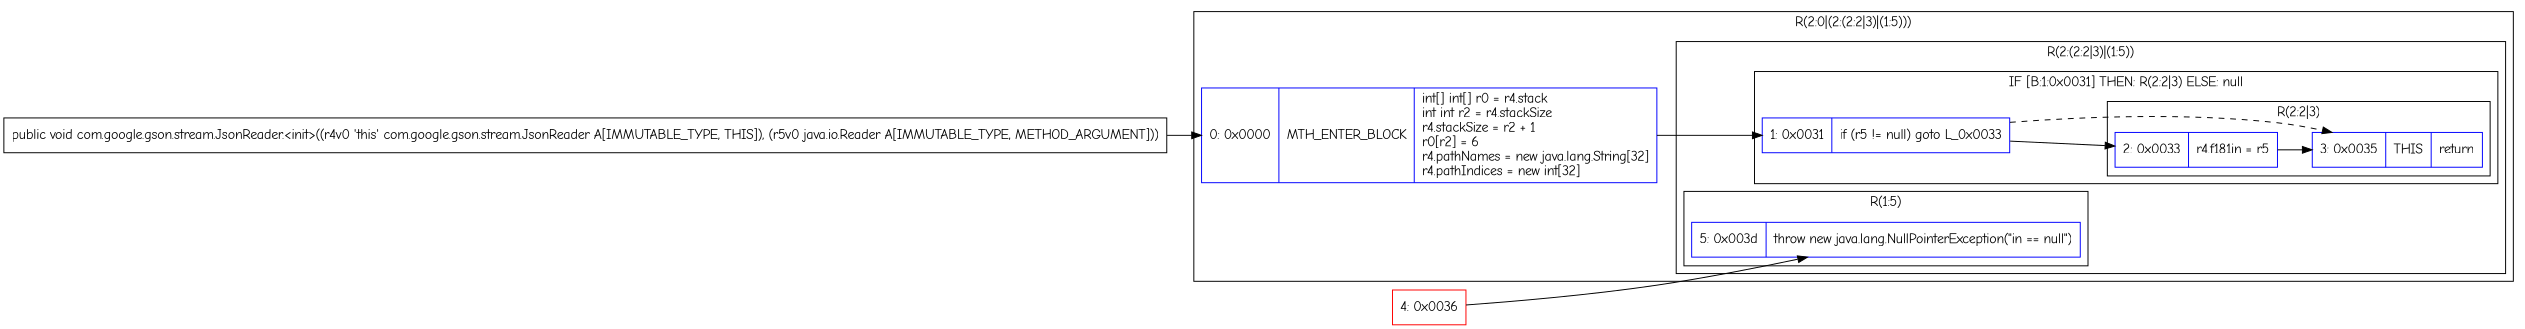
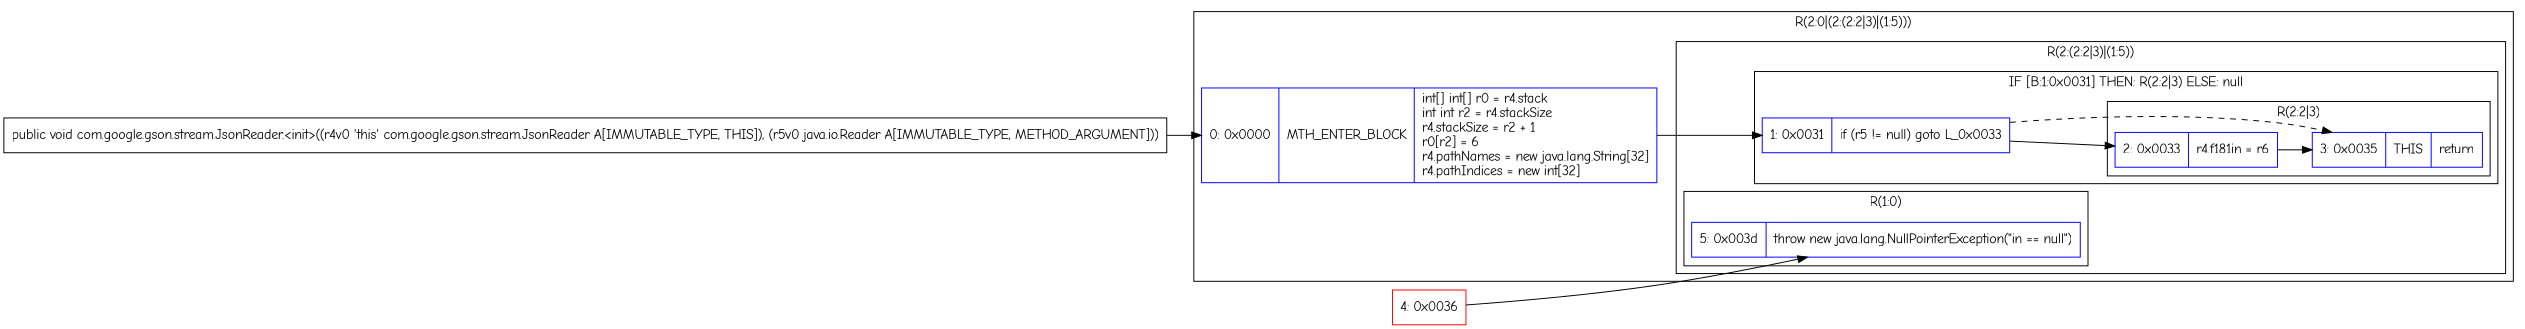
(2233, 149) -> (2233, 149)
(1886, 203) -> (1886, 203)
